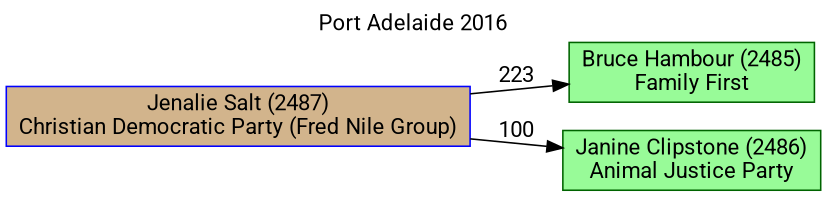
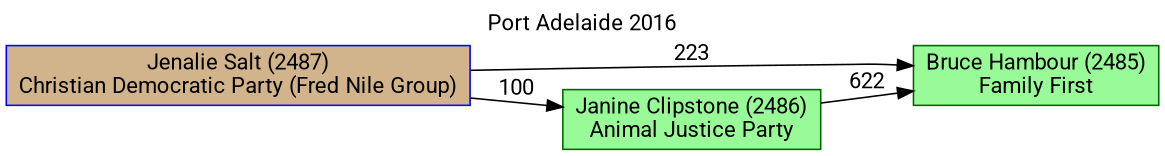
none -> (859, 98)
